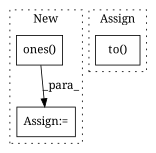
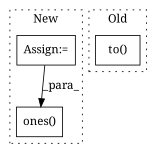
(118, 19) -> (118, 19)
(42, 82) -> (43, 82)
